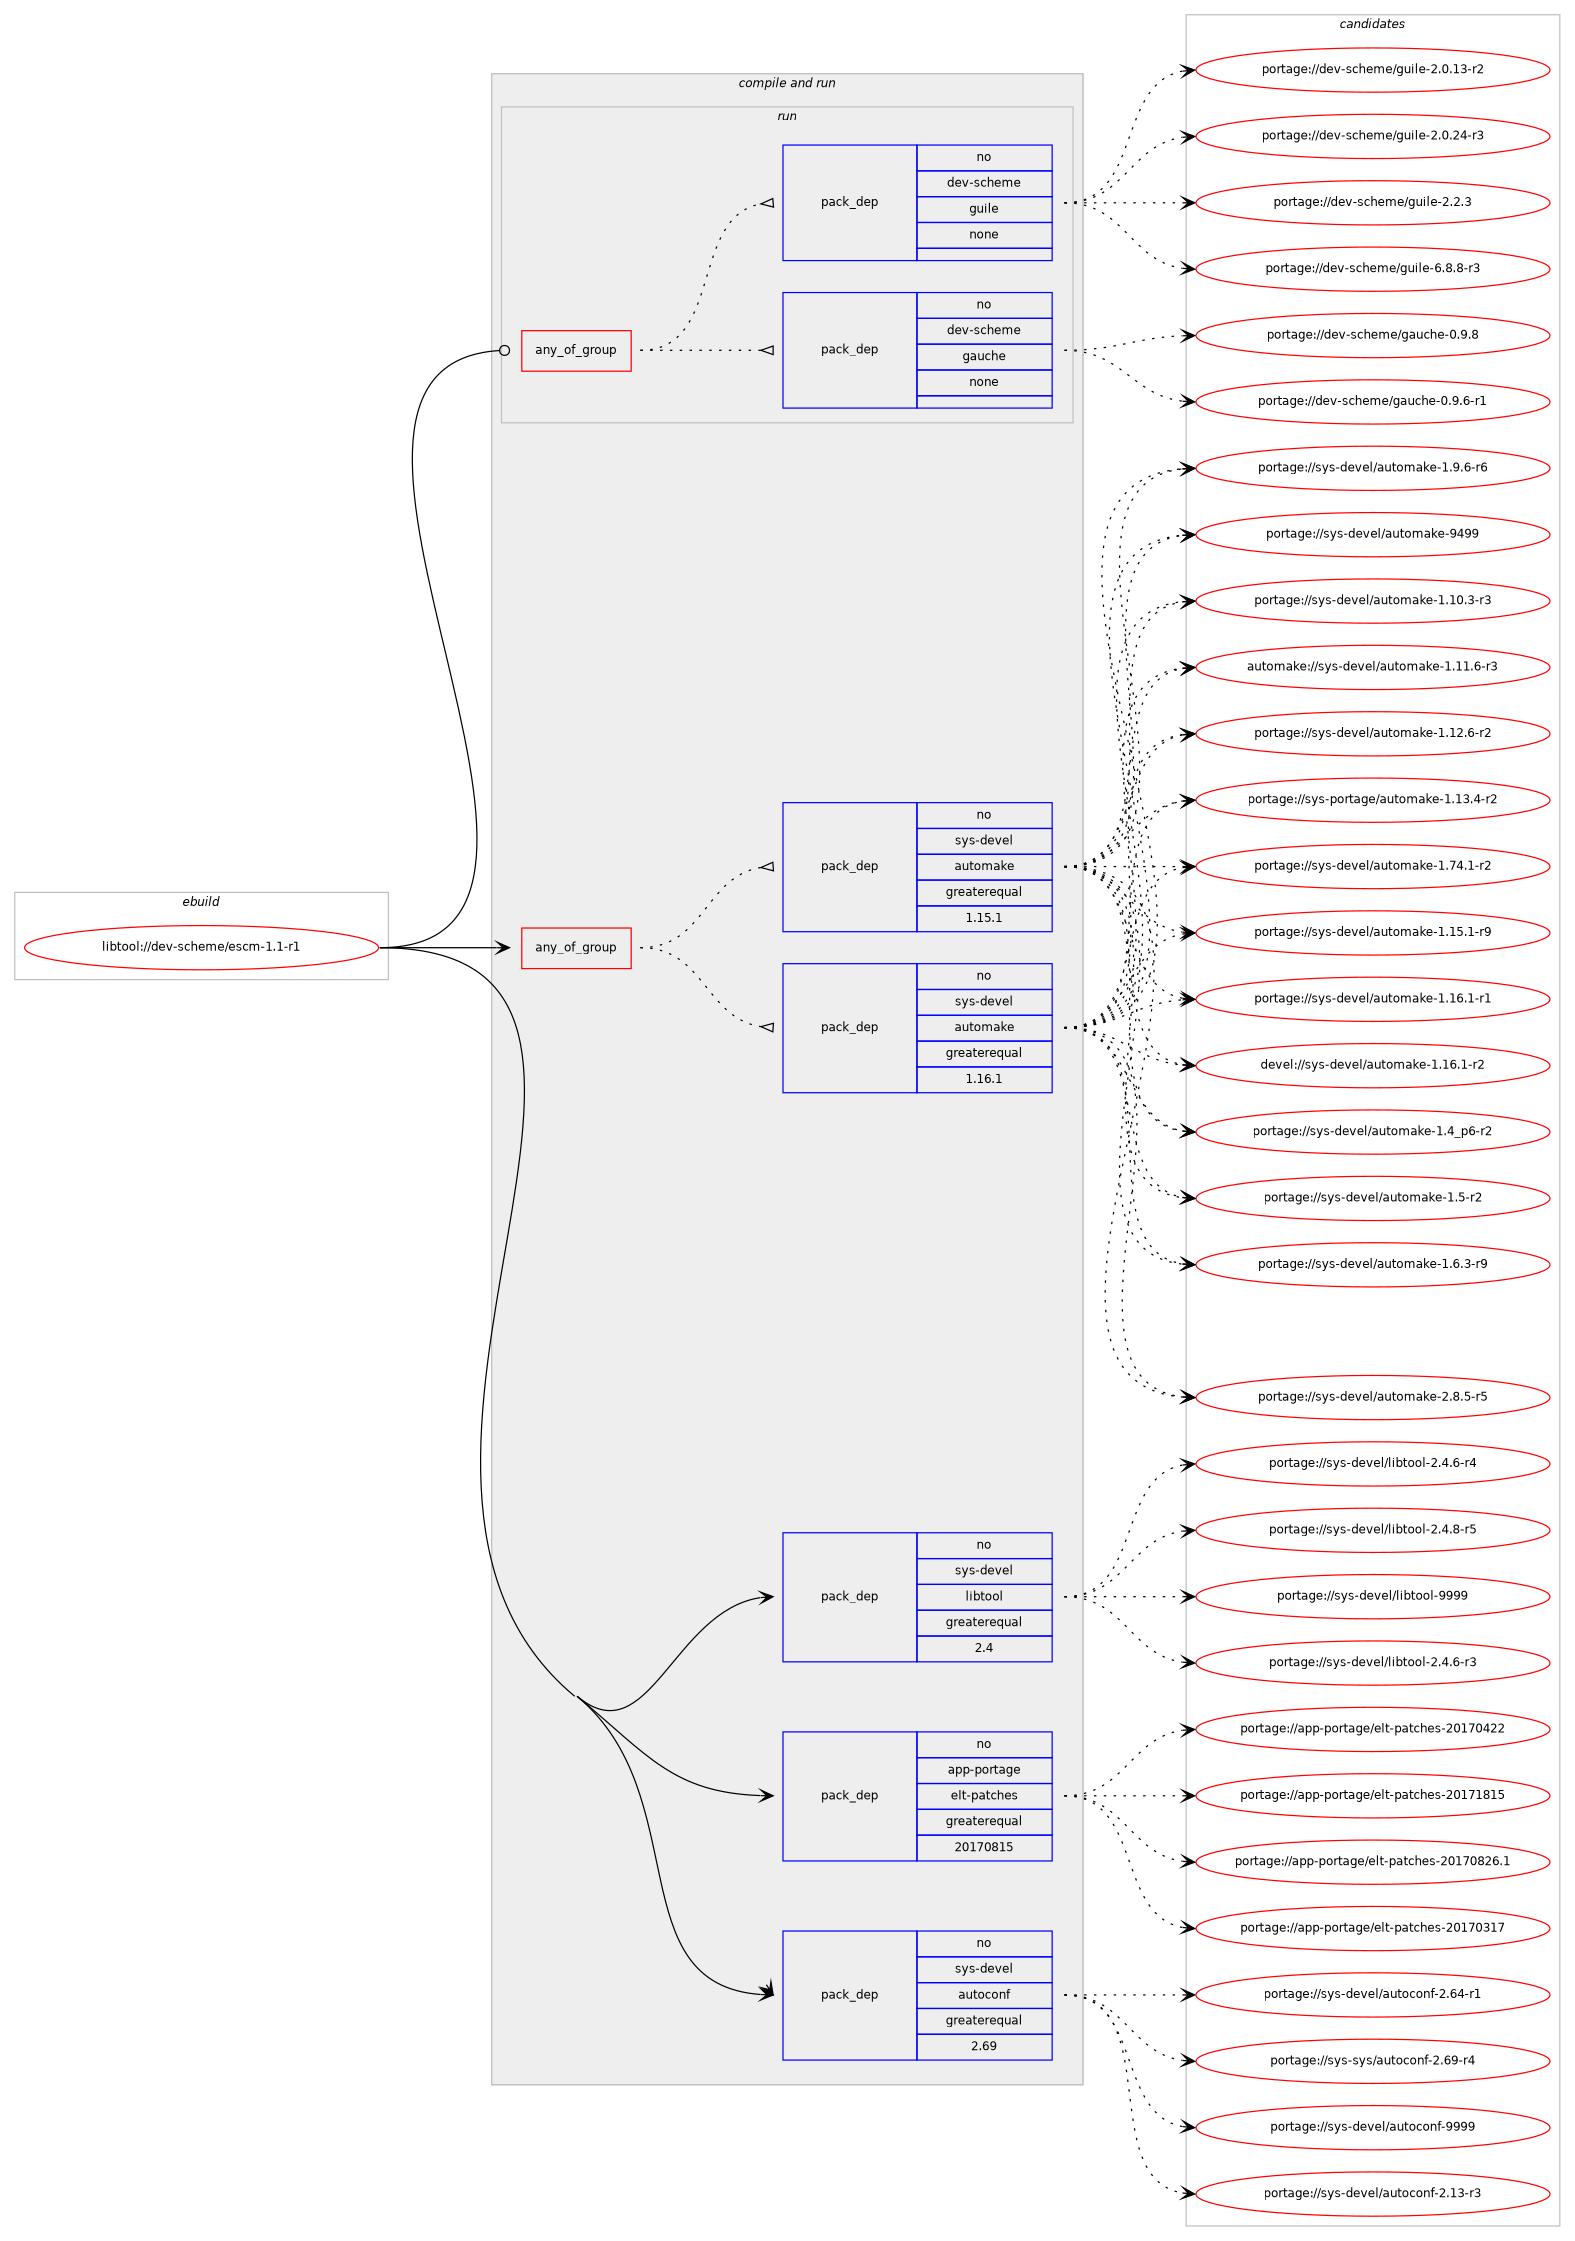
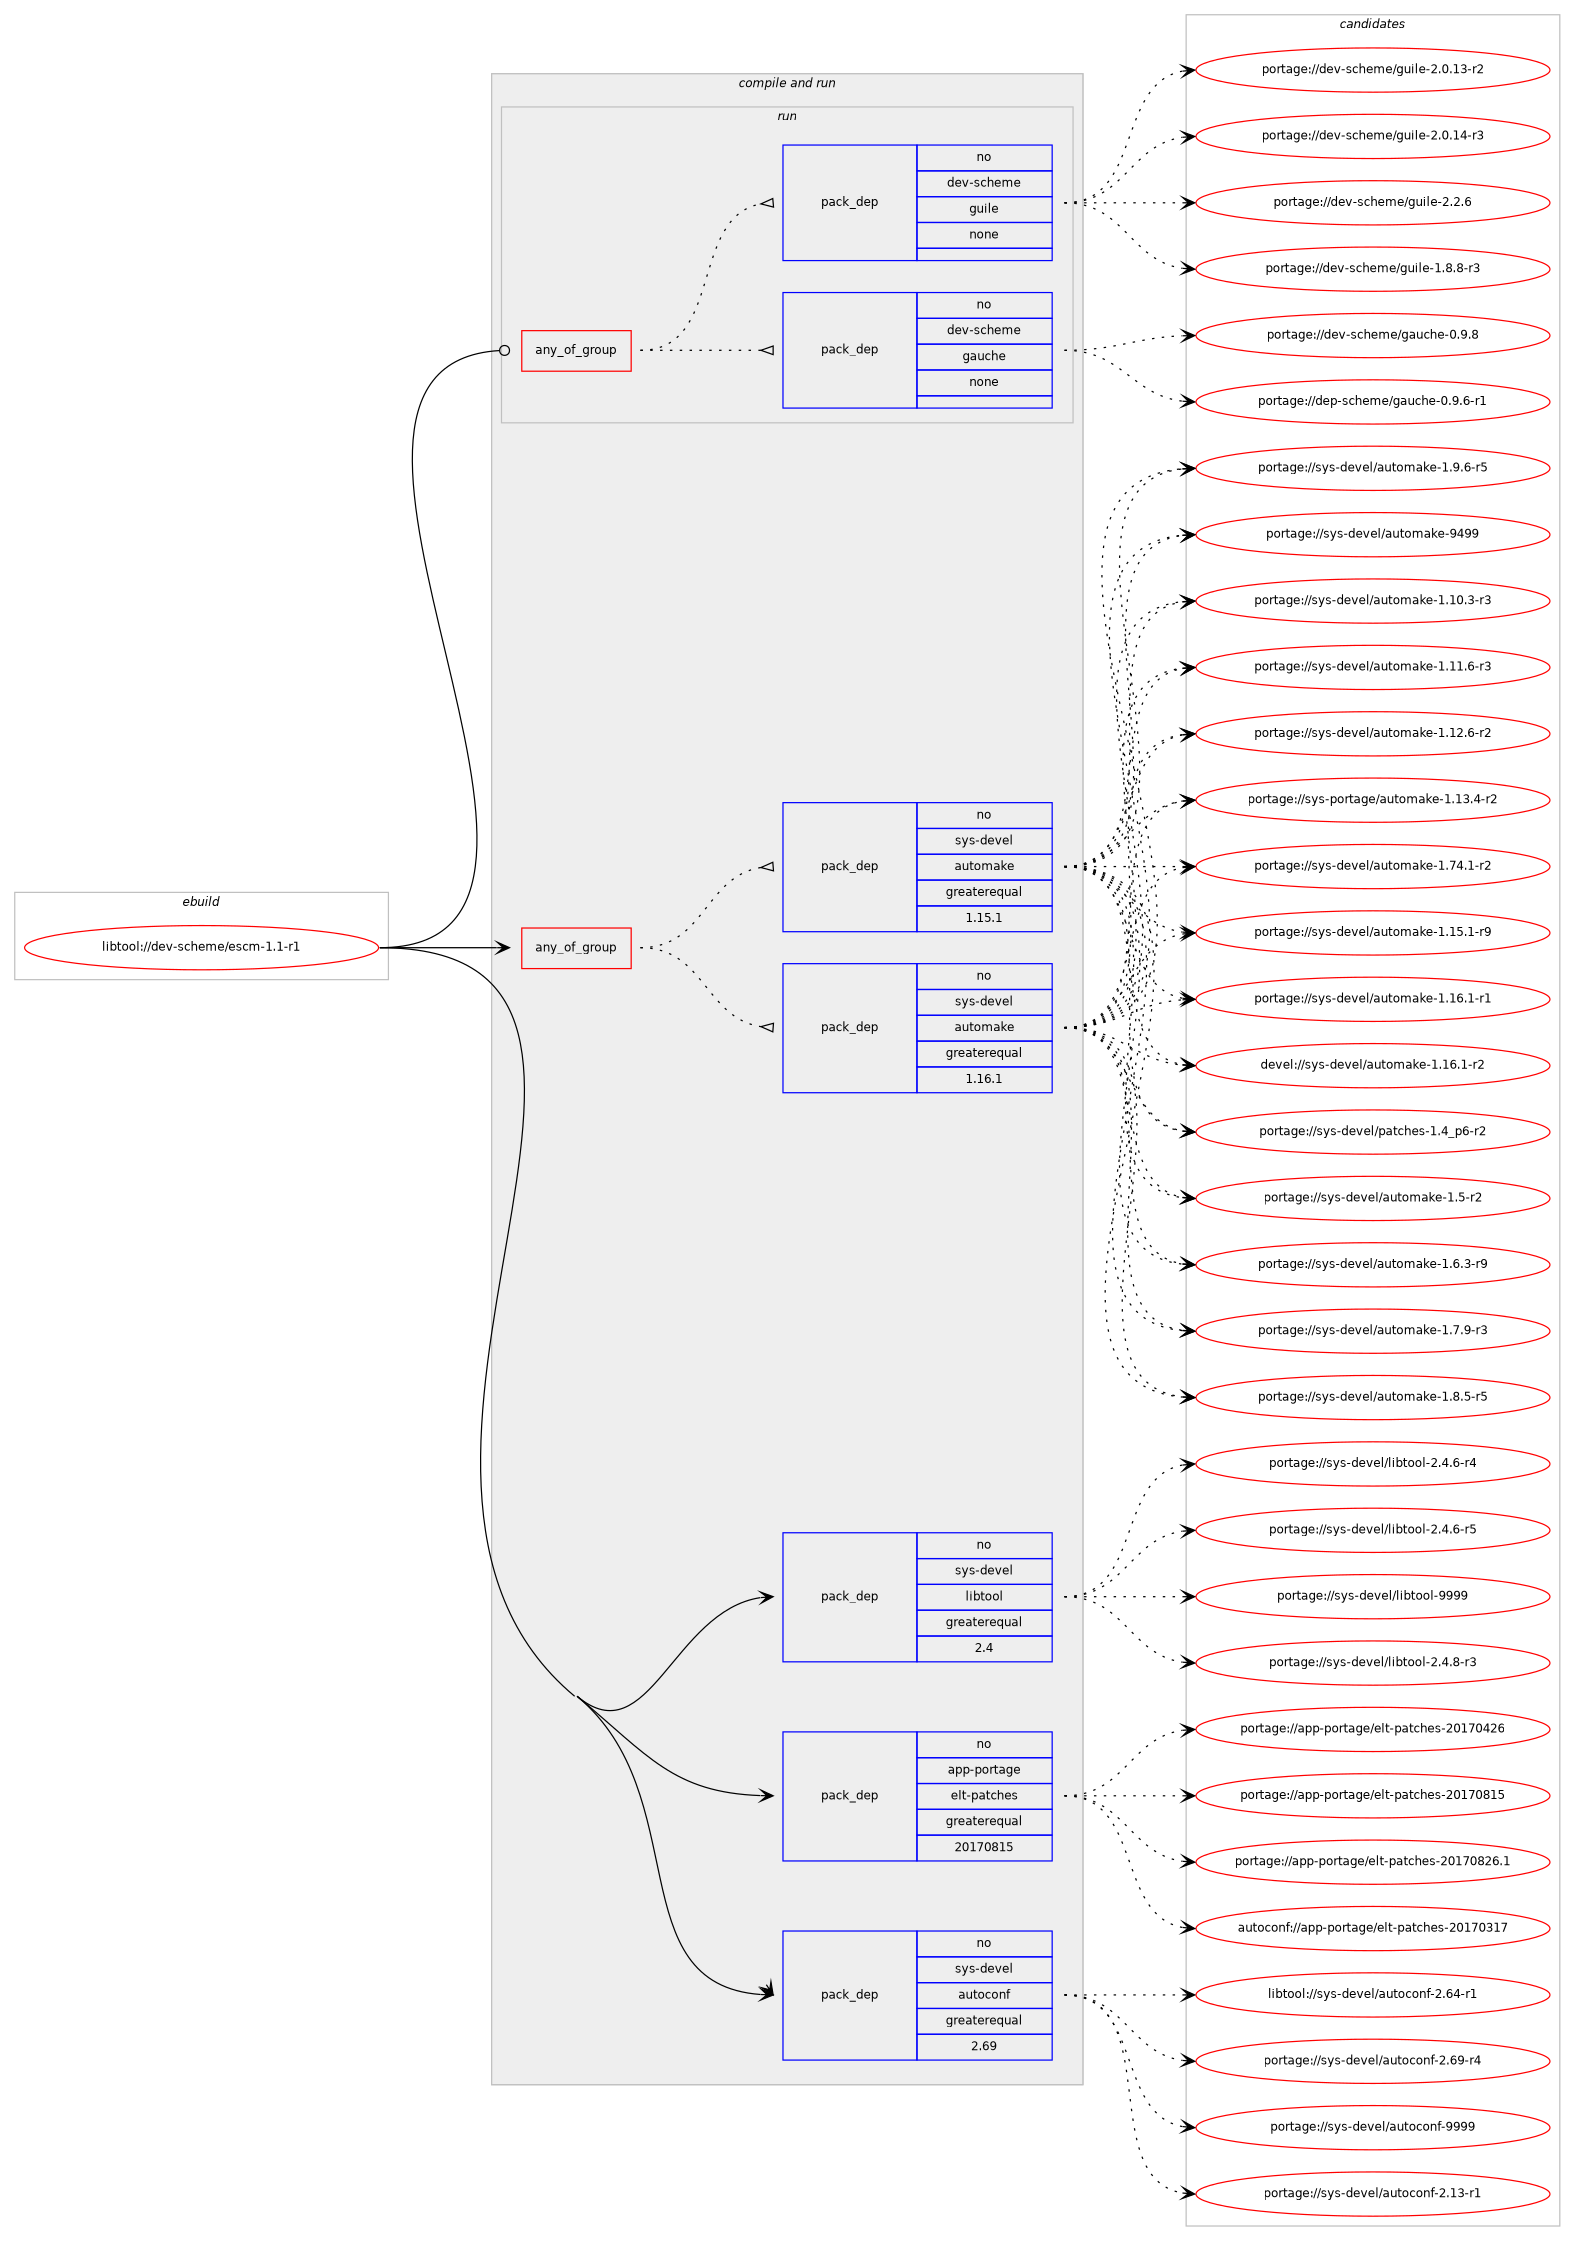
(1373, 136) -> (1373, 136)
(1373, 203) -> (1373, 203)
(1373, 269) -> (1373, 269)
(1373, 402) -> (1373, 402)
(1373, 468) -> (1373, 468)
(1373, 667) -> (1373, 667)
(1373, 1132) -> (1373, 1132)
none -> (1373, 1331)
(1373, 1398) -> (1373, 1398)
(1373, 1530) -> (1373, 1530)
(1373, 1663) -> (1373, 1663)
(1373, 1729) -> (1373, 1729)
(1373, 1796) -> (1373, 1796)
(1373, 1929) -> (1373, 1929)
(1373, 1995) -> (1373, 1995)
(1373, 2061) -> (1373, 2061)
(1373, 2194) -> (1373, 2194)
